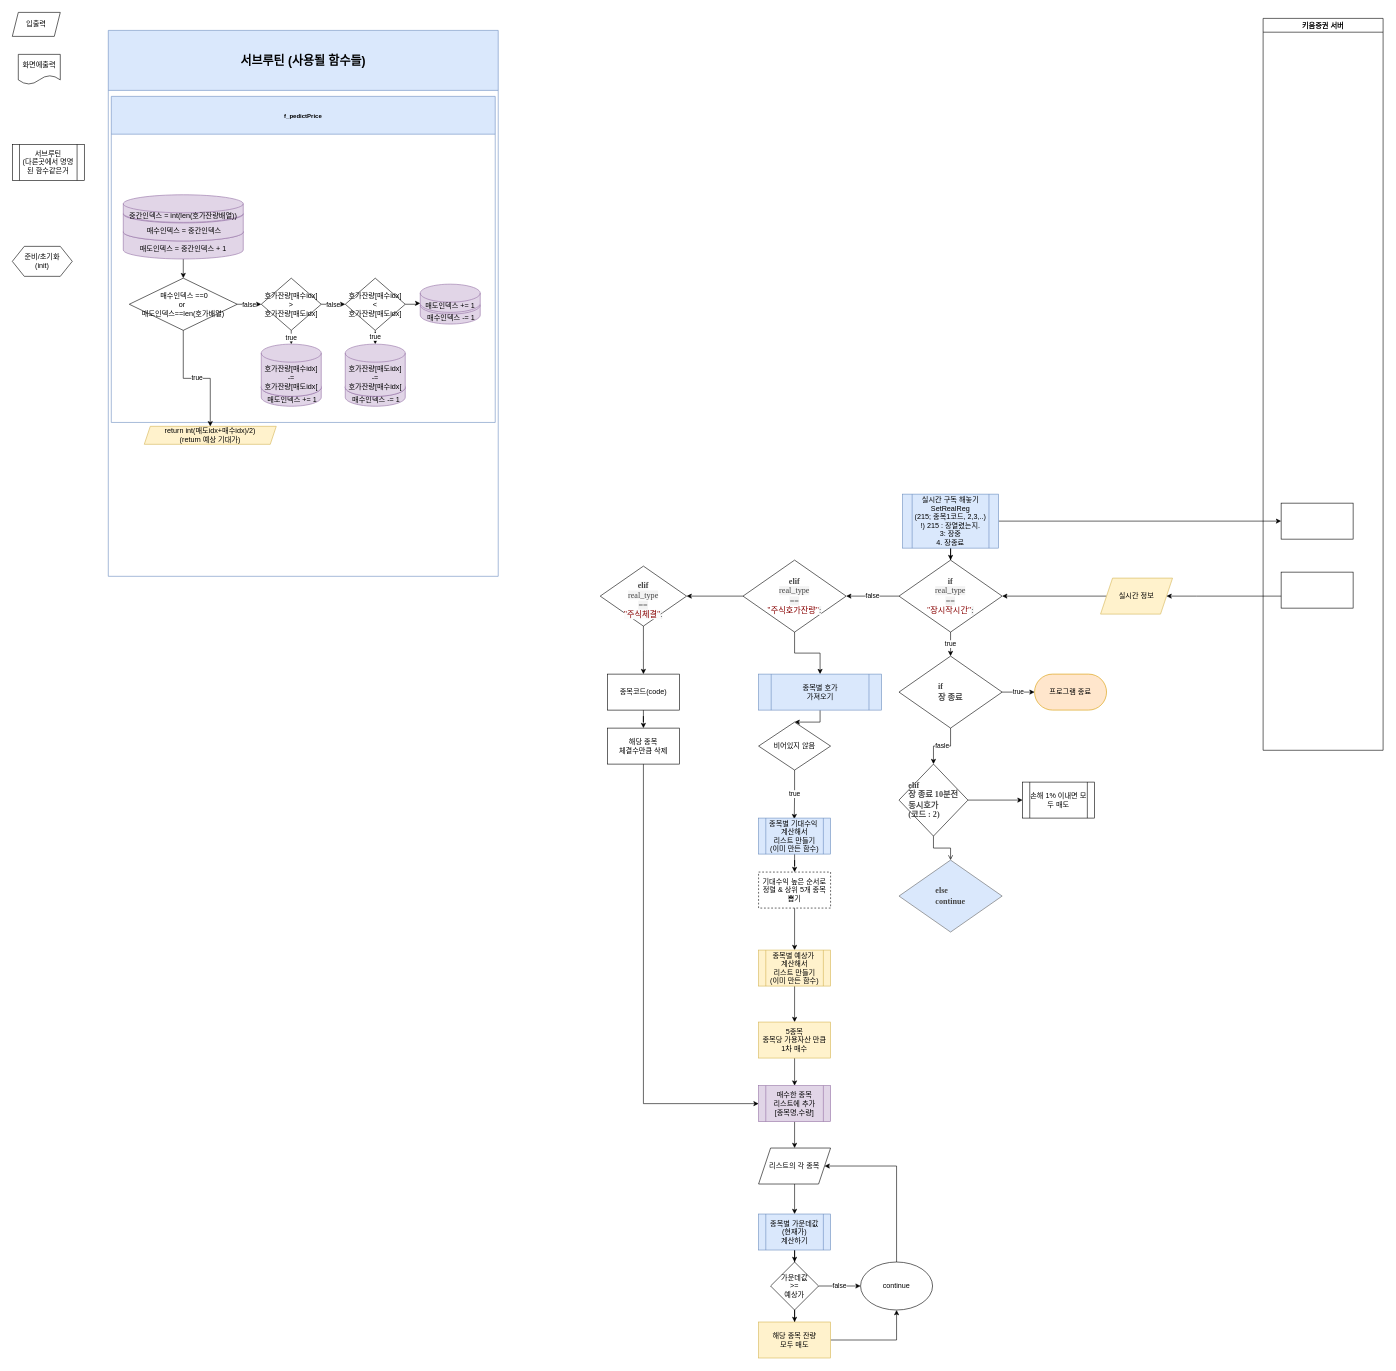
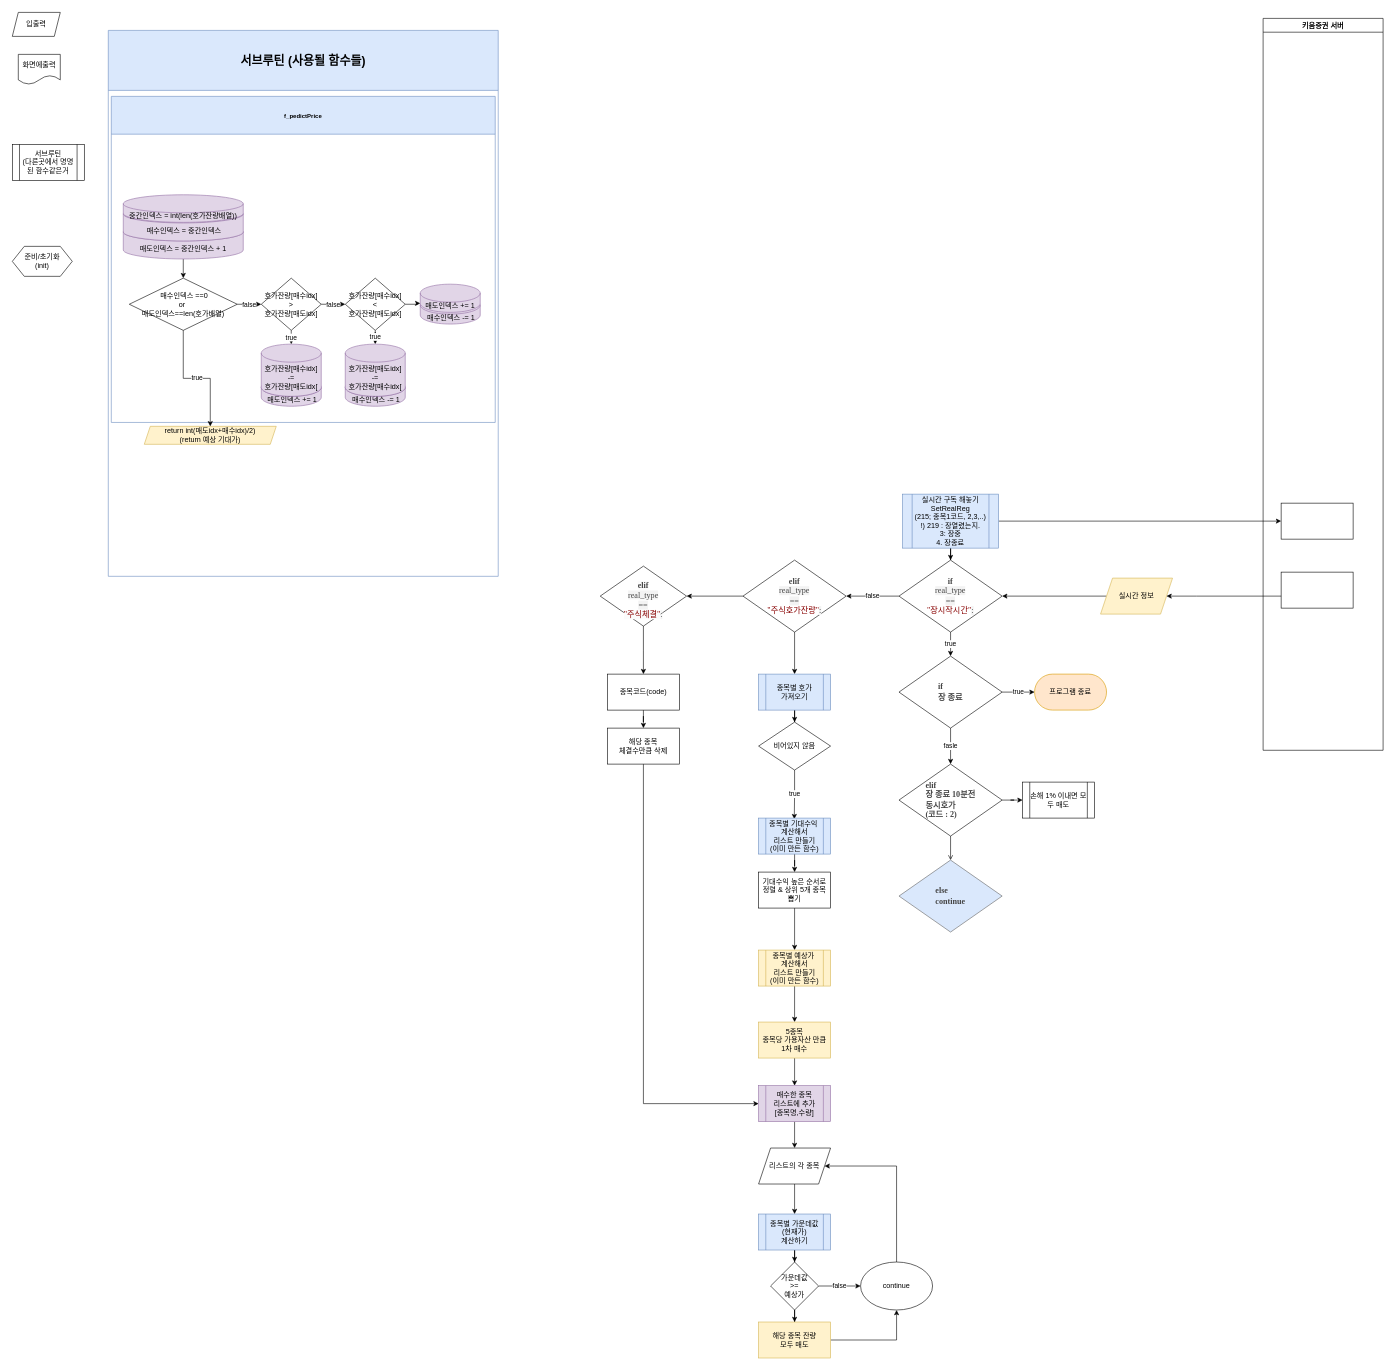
(951, 521) -> (951, 521)
(820, 692) -> (795, 692)
(934, 800) -> (951, 800)
(795, 890) -> (795, 890)
